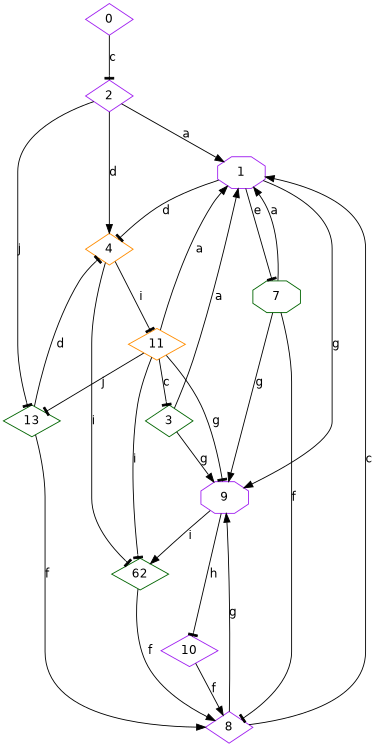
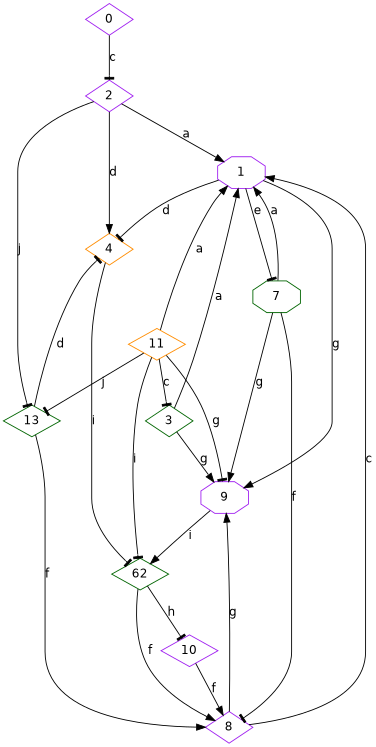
(132, 295) -> none
(207, 573) -> (164, 610)
